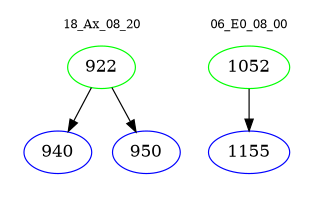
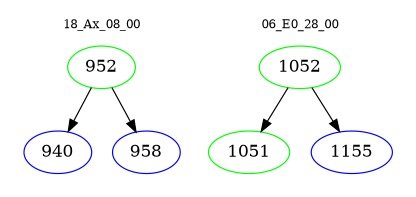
(102, 25) -> (102, 25)
(249, 25) -> (300, 25)
(102, 67) -> (102, 67)
(146, 152) -> (146, 152)
none -> (249, 152)
